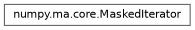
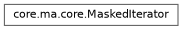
(97, 15) -> (91, 15)
